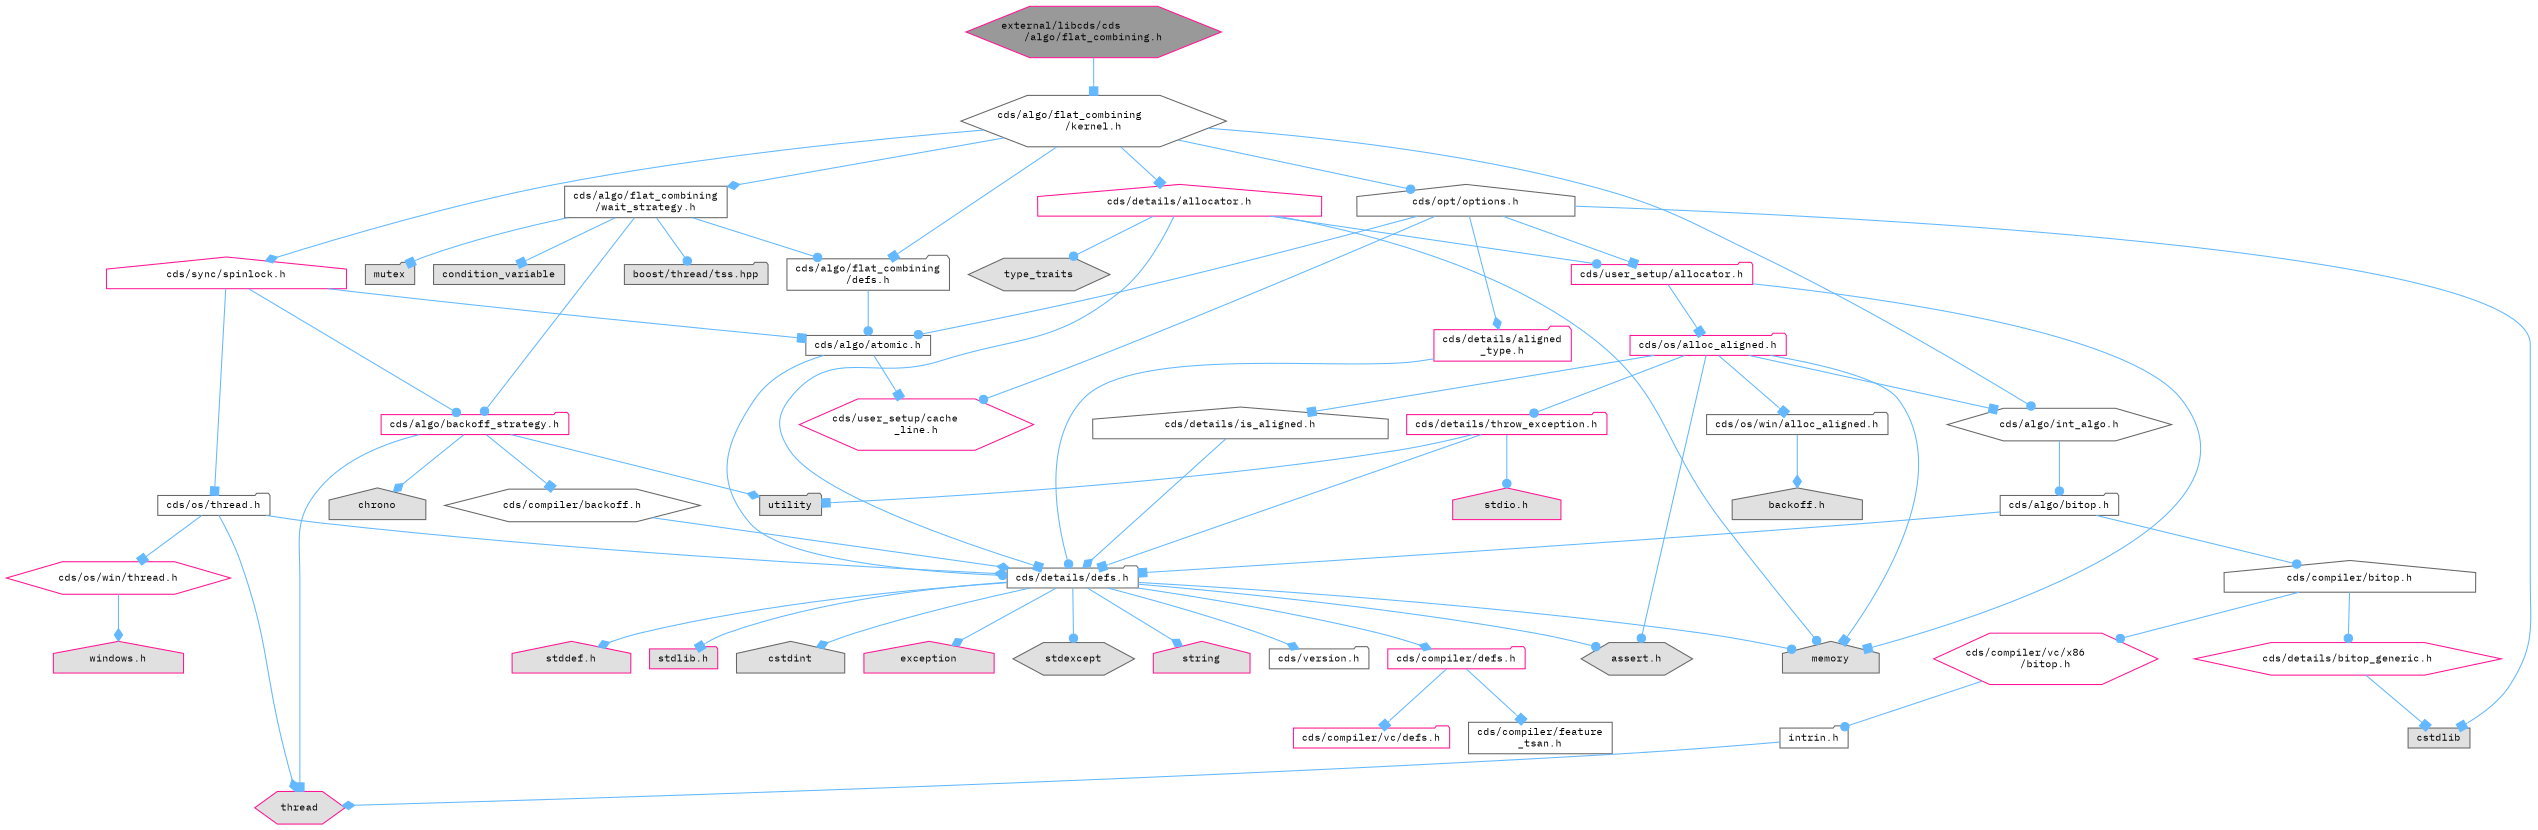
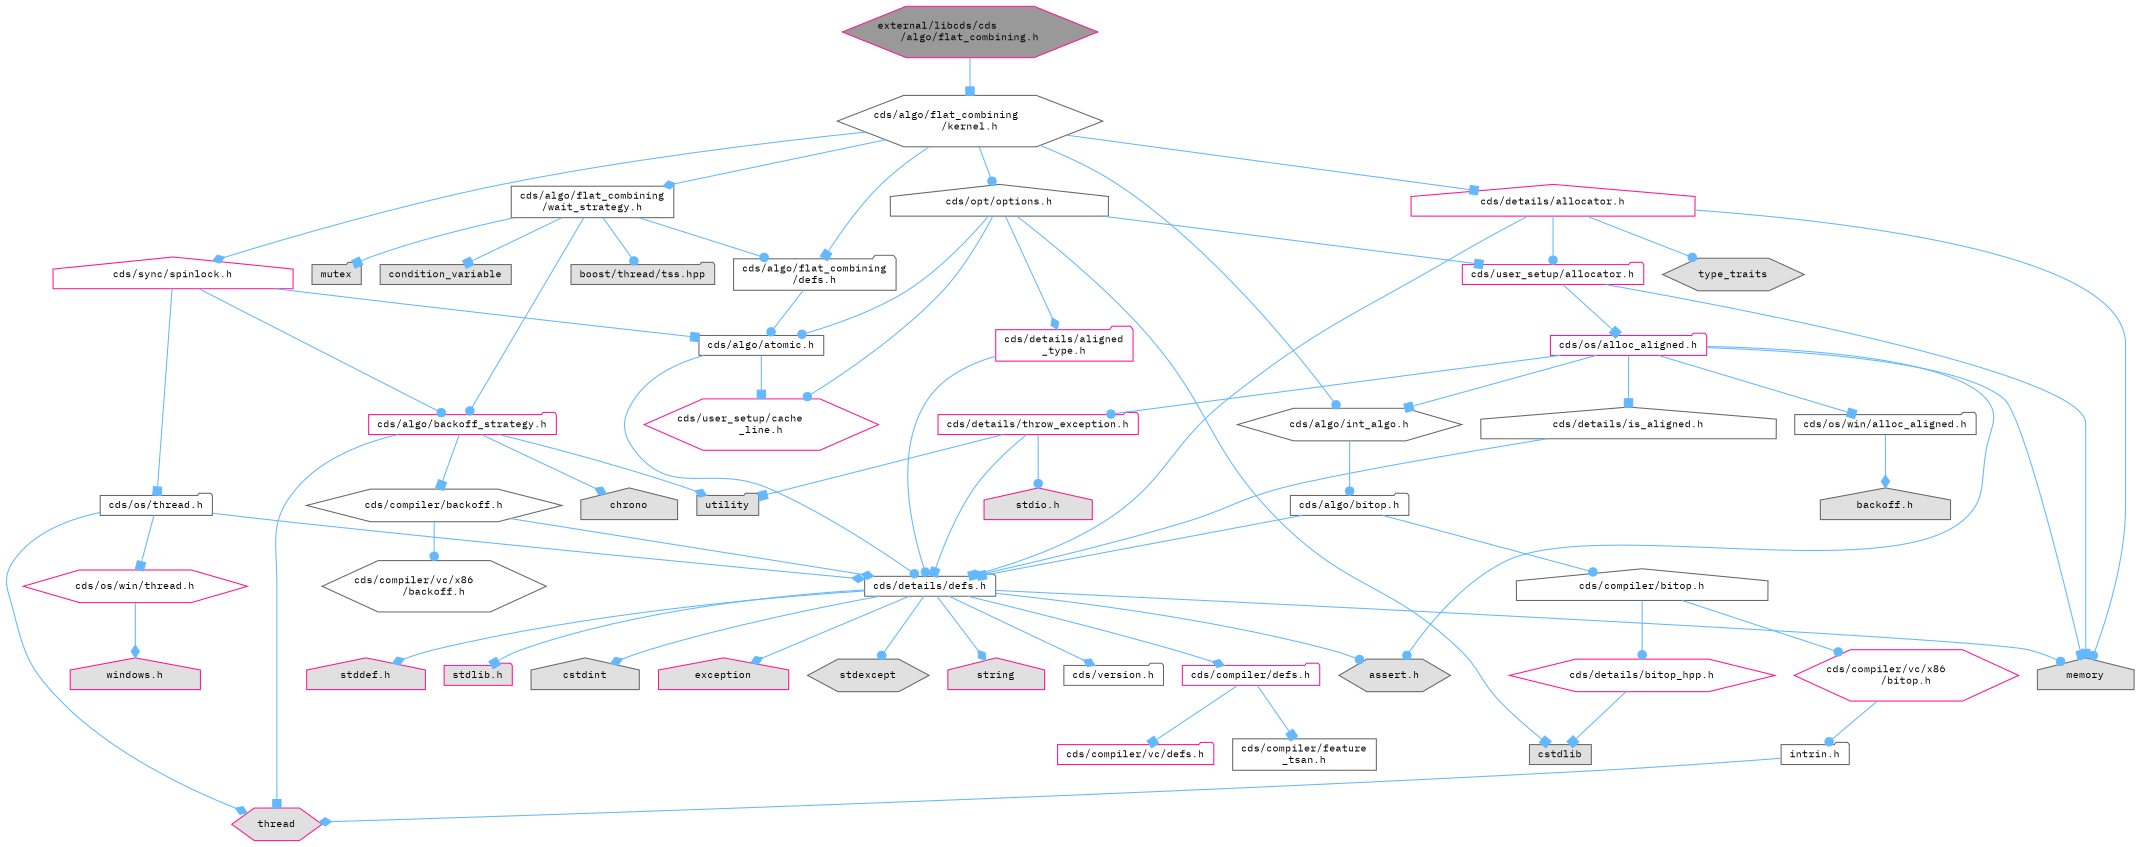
none -> (434, 586)
(2348, 659) -> (1642, 675)
